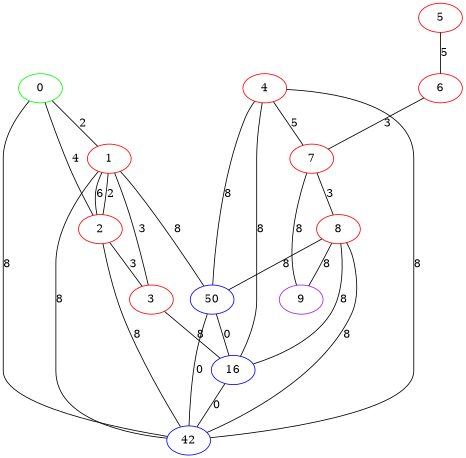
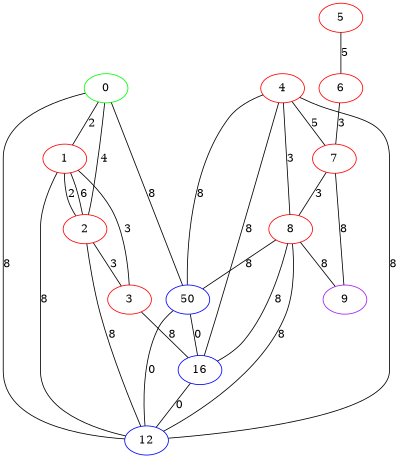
none -> (287, 159)
(164, 227) -> (147, 194)
(189, 440) -> (147, 440)
